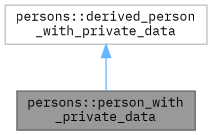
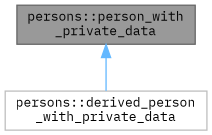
(106, 74) -> (106, 74)
